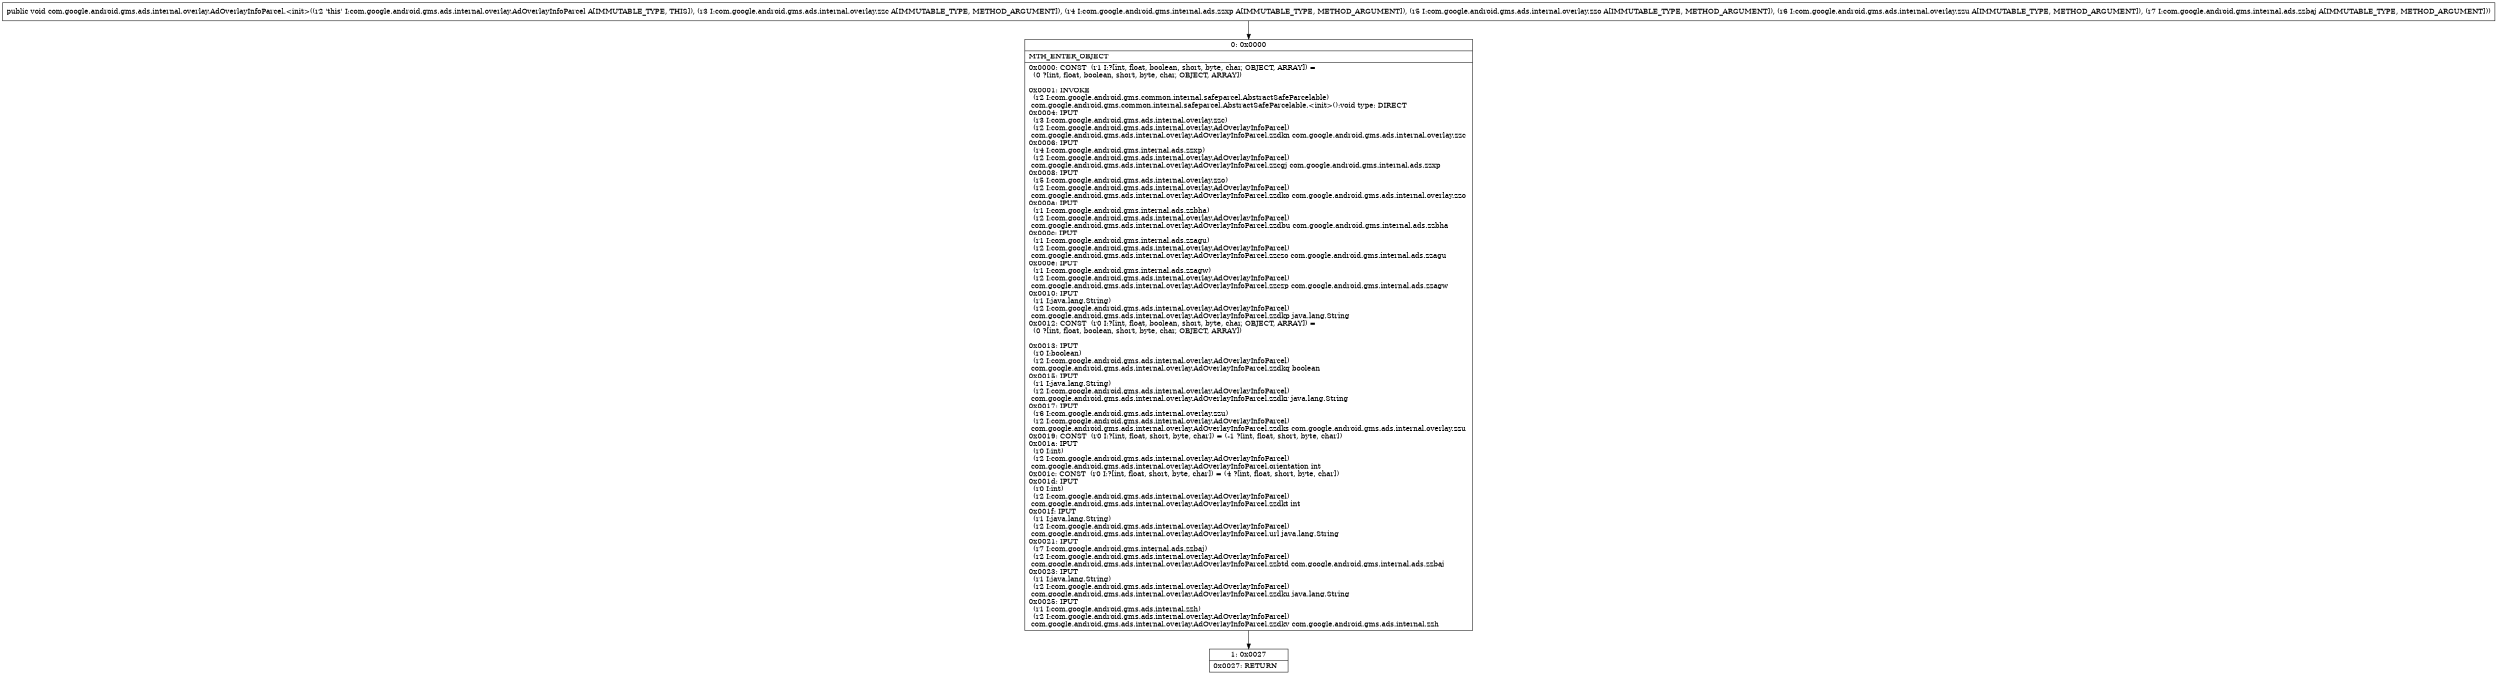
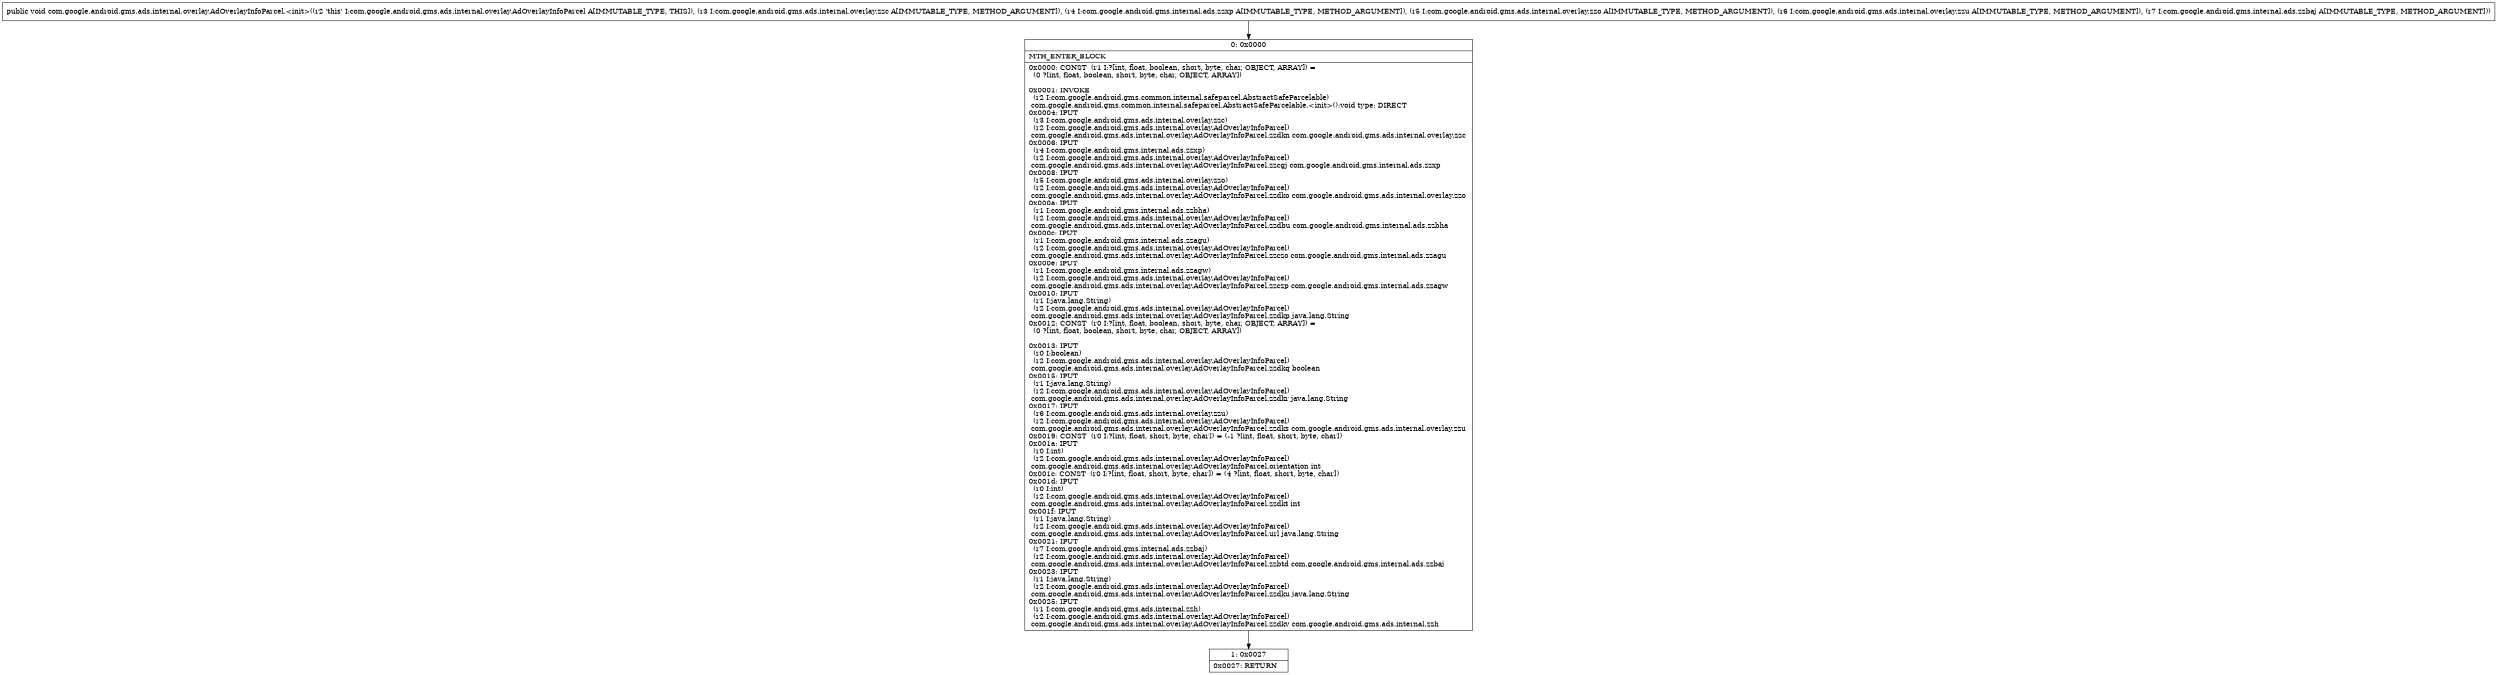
(1069, 56) -> (1067, 56)
